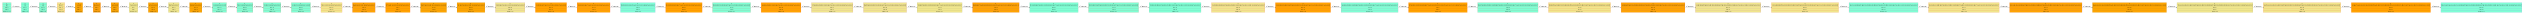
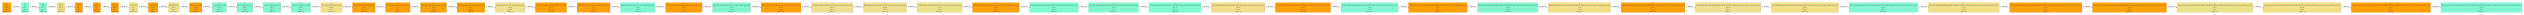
(7, 8) -> (7, 8)
